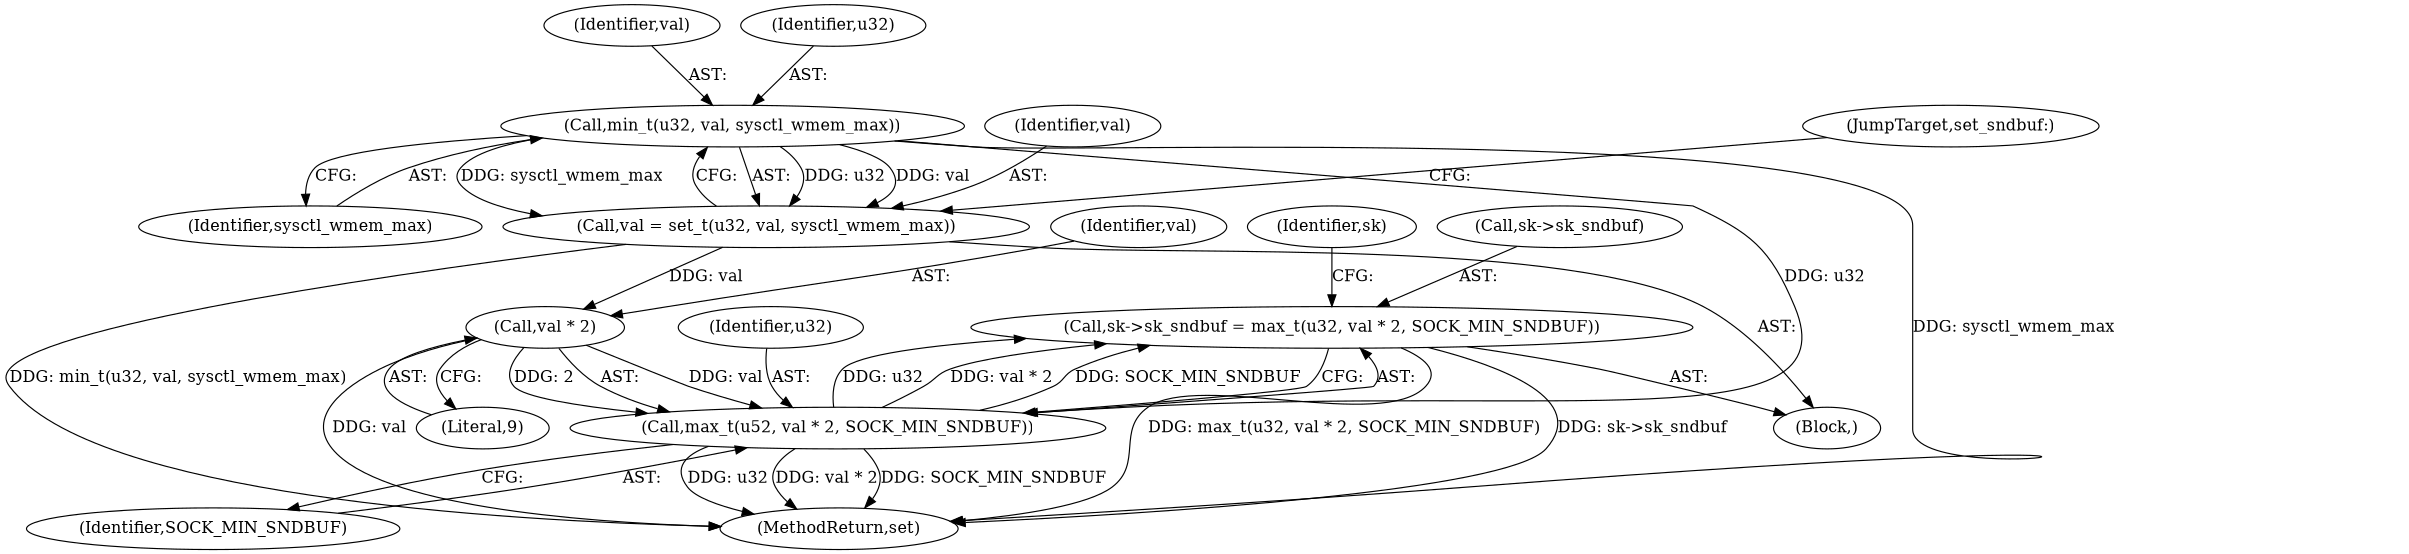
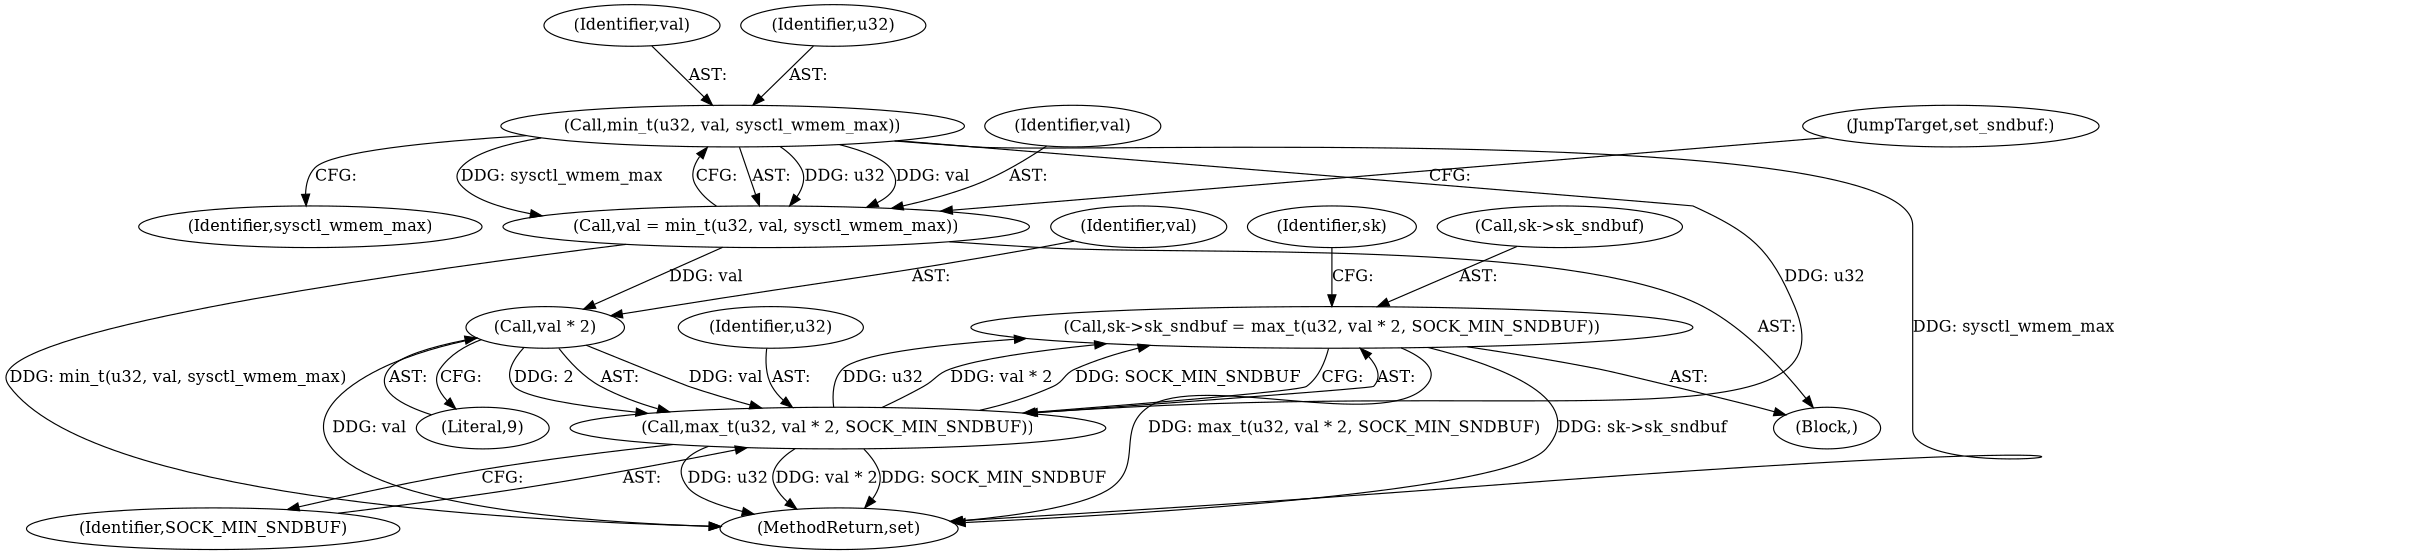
(430, 161) -> none
(766, 227) -> (766, 227)
(838, 428) -> (838, 428)
